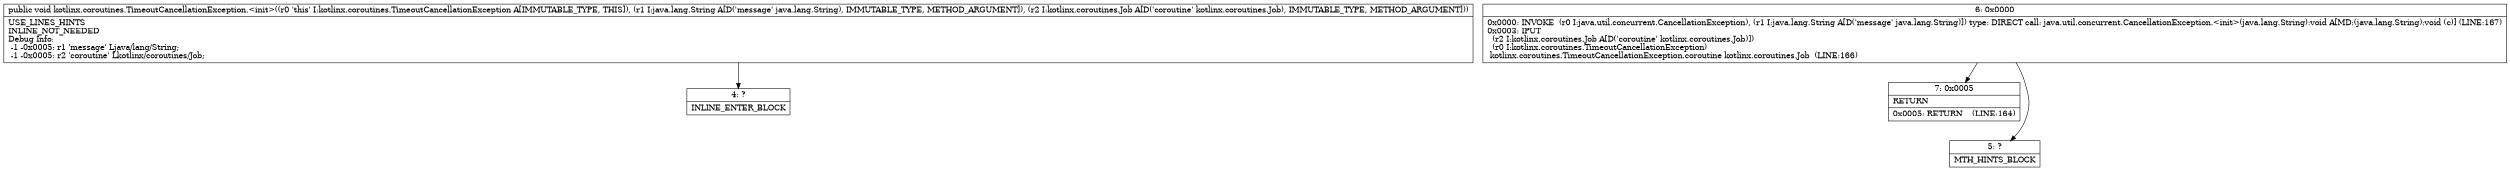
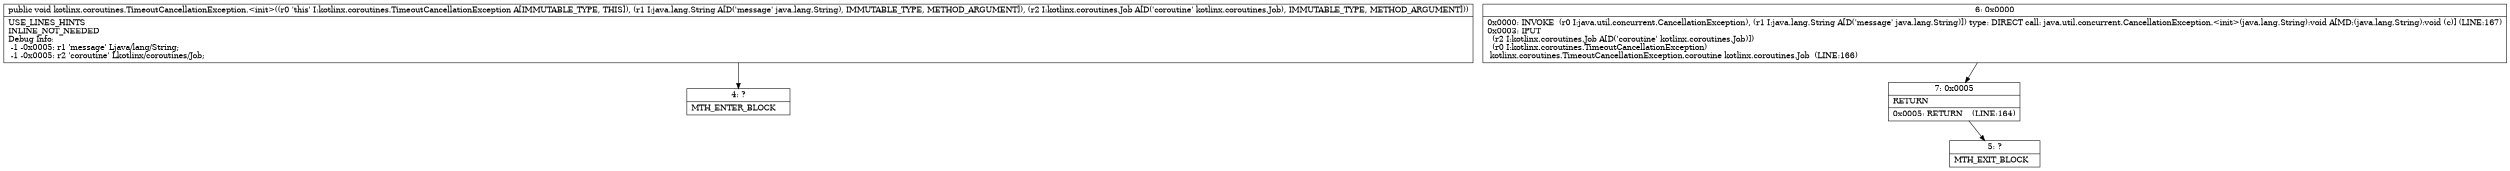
(2029, 101) -> (1975, 129)
(738, 108) -> (733, 108)
(1995, 160) -> (1991, 160)
